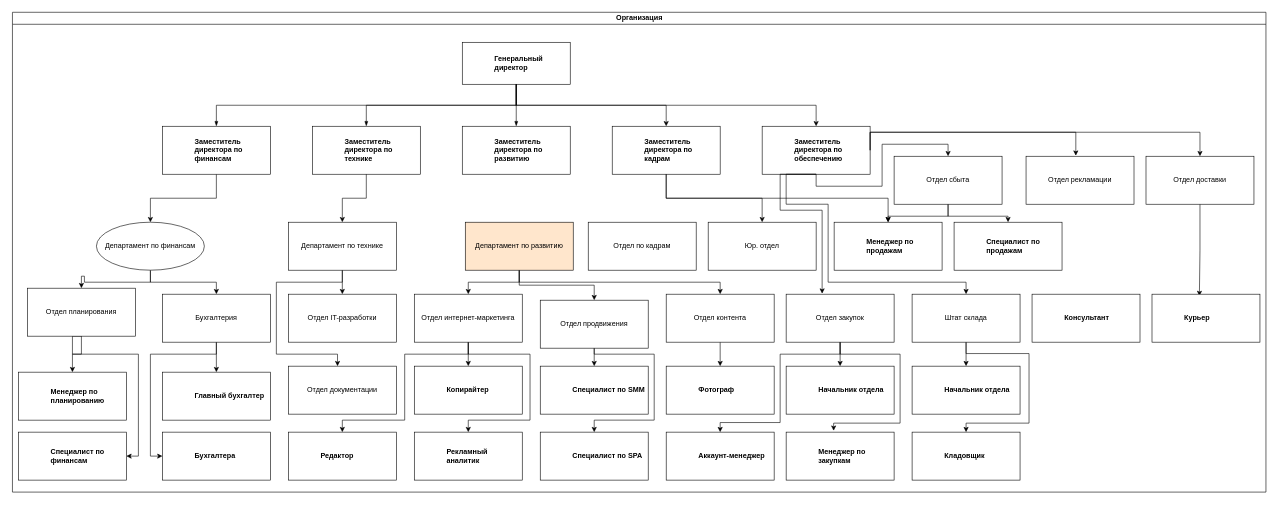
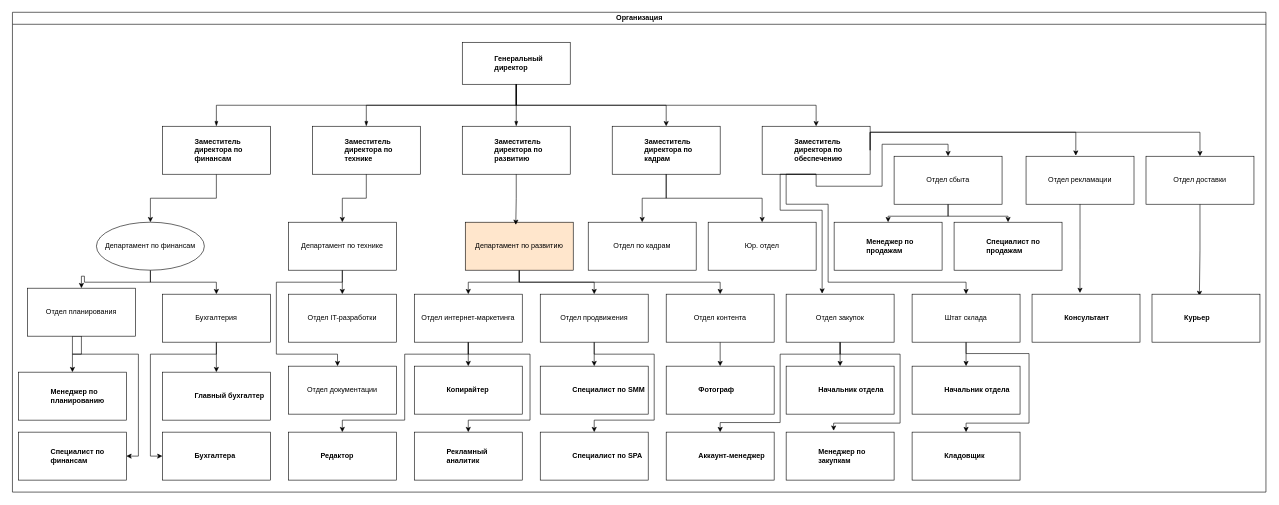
(834, 198) -> (642, 198)
none -> (516, 219)
none -> (1080, 287)
(594, 324) -> (594, 318)
